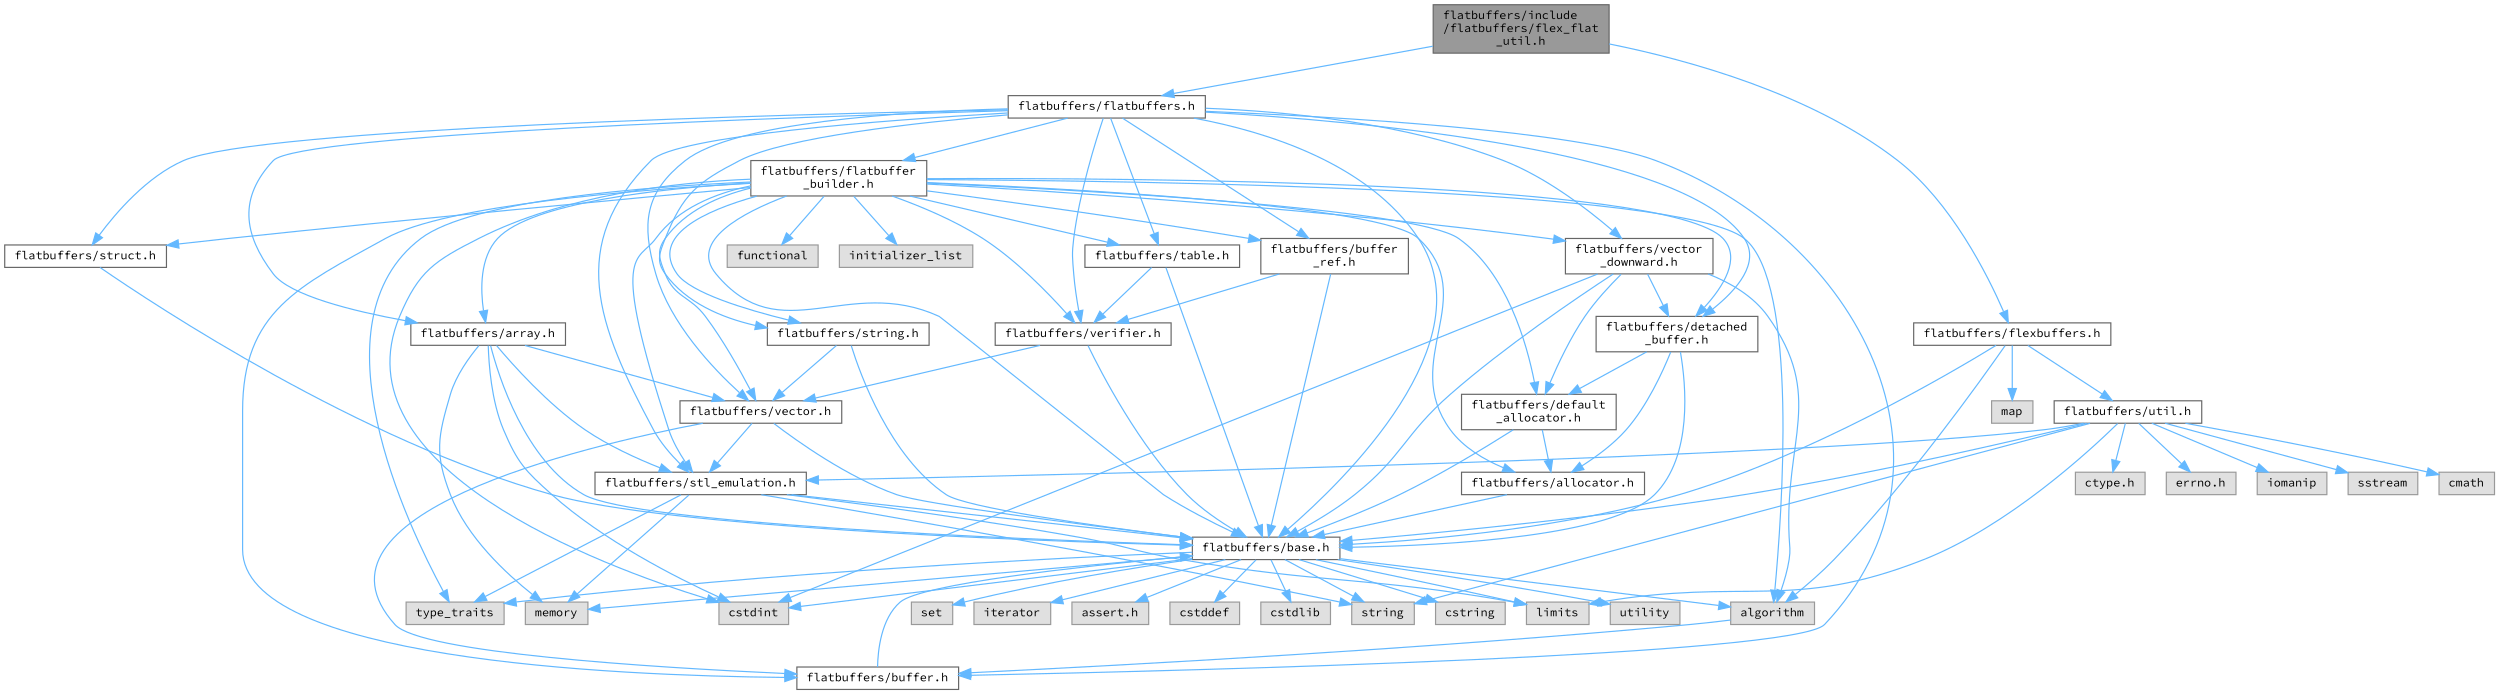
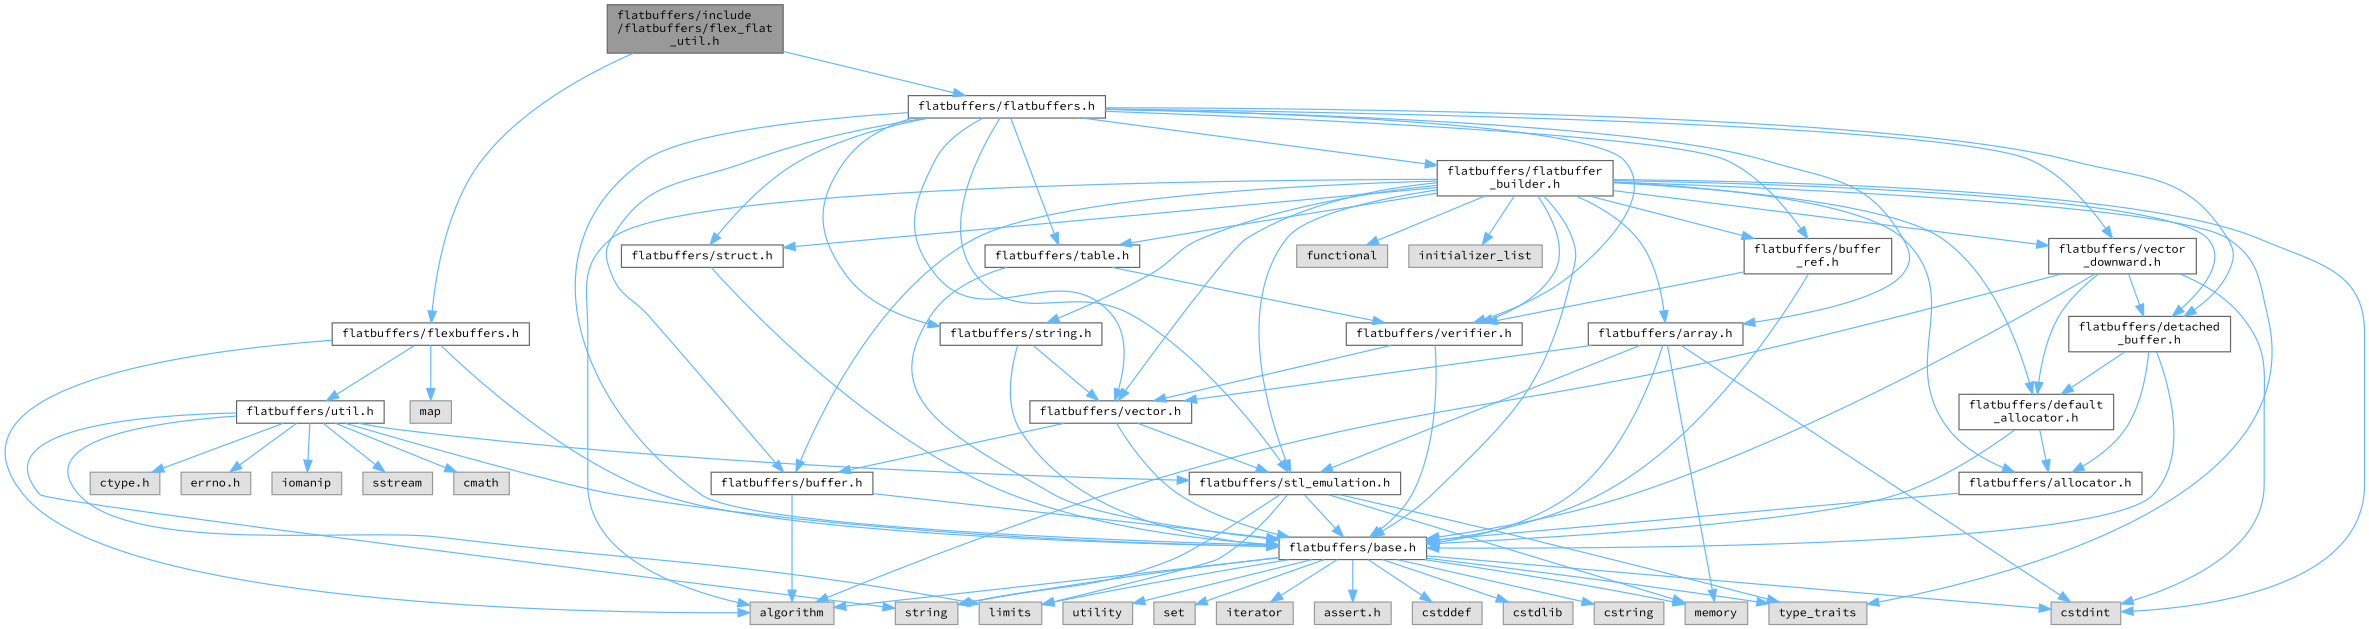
(1351, 651) -> (792, 543)
